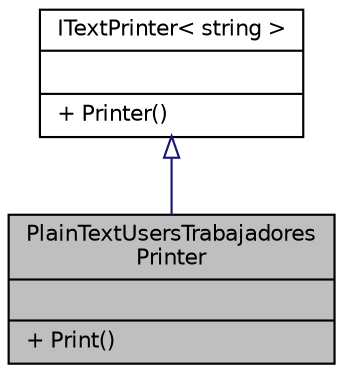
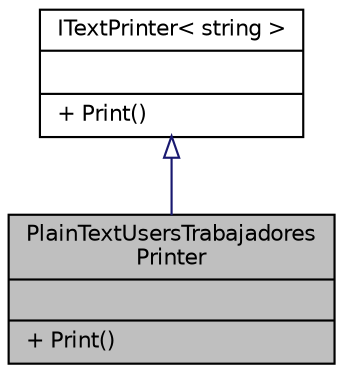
(113, 114) -> (103, 114)
